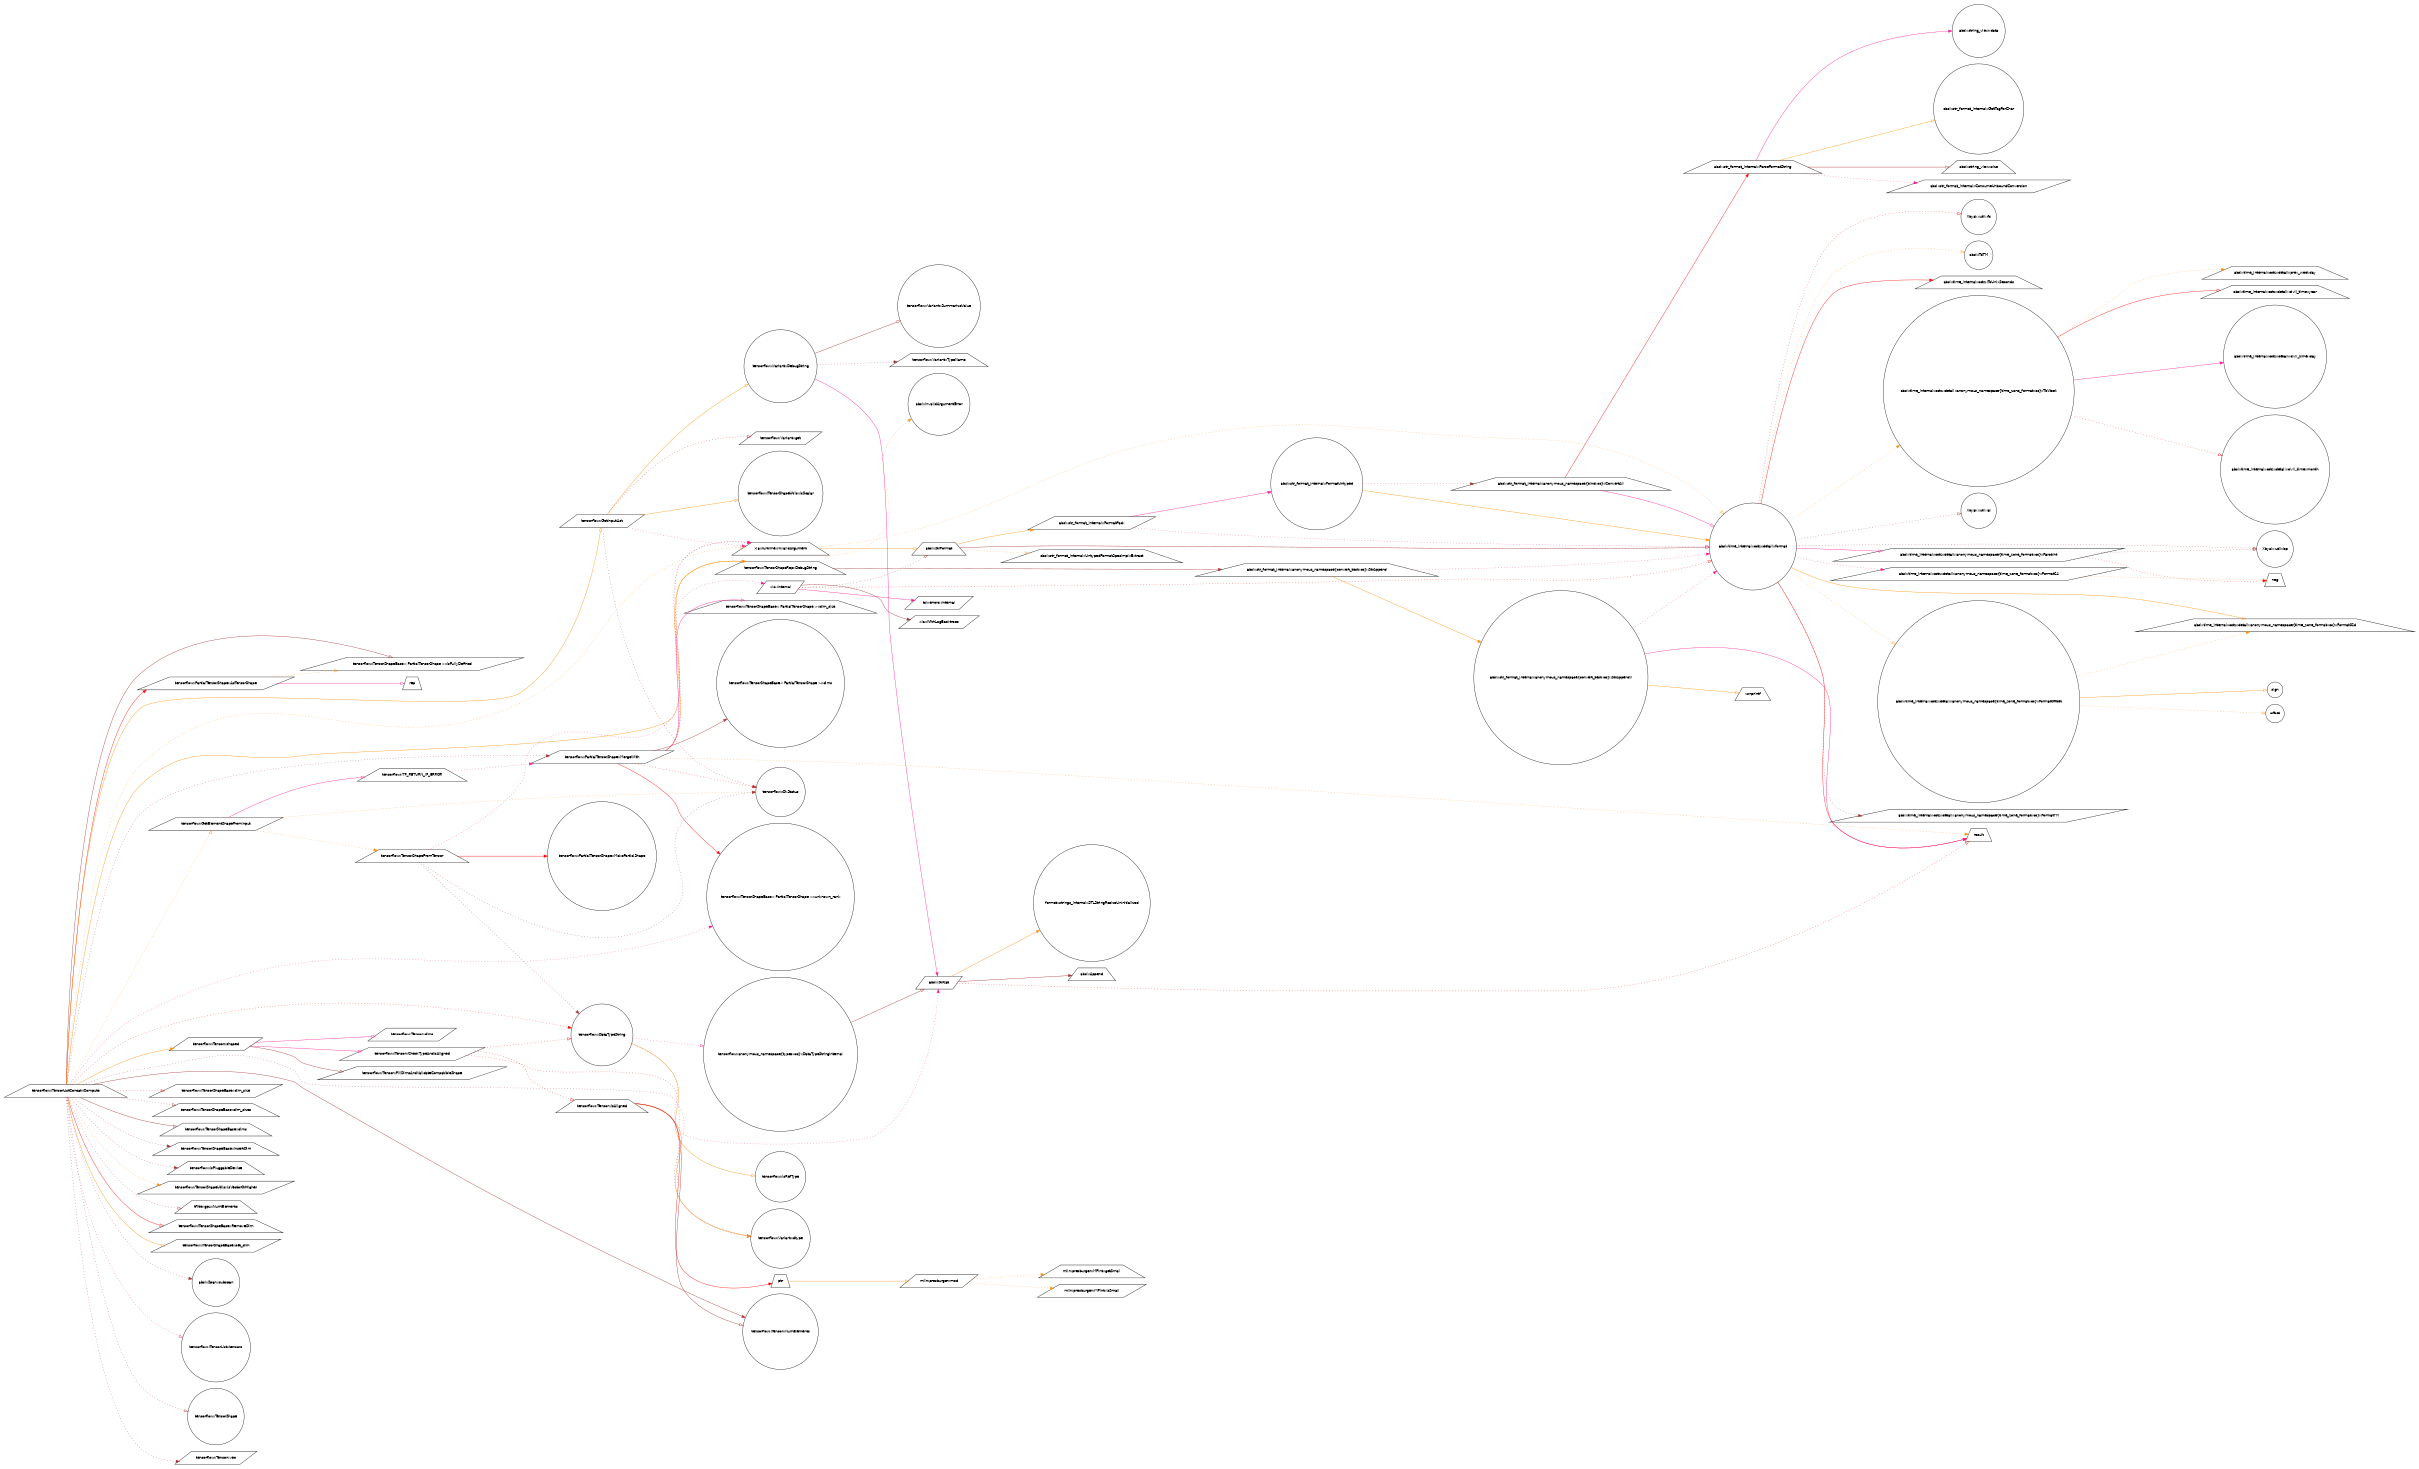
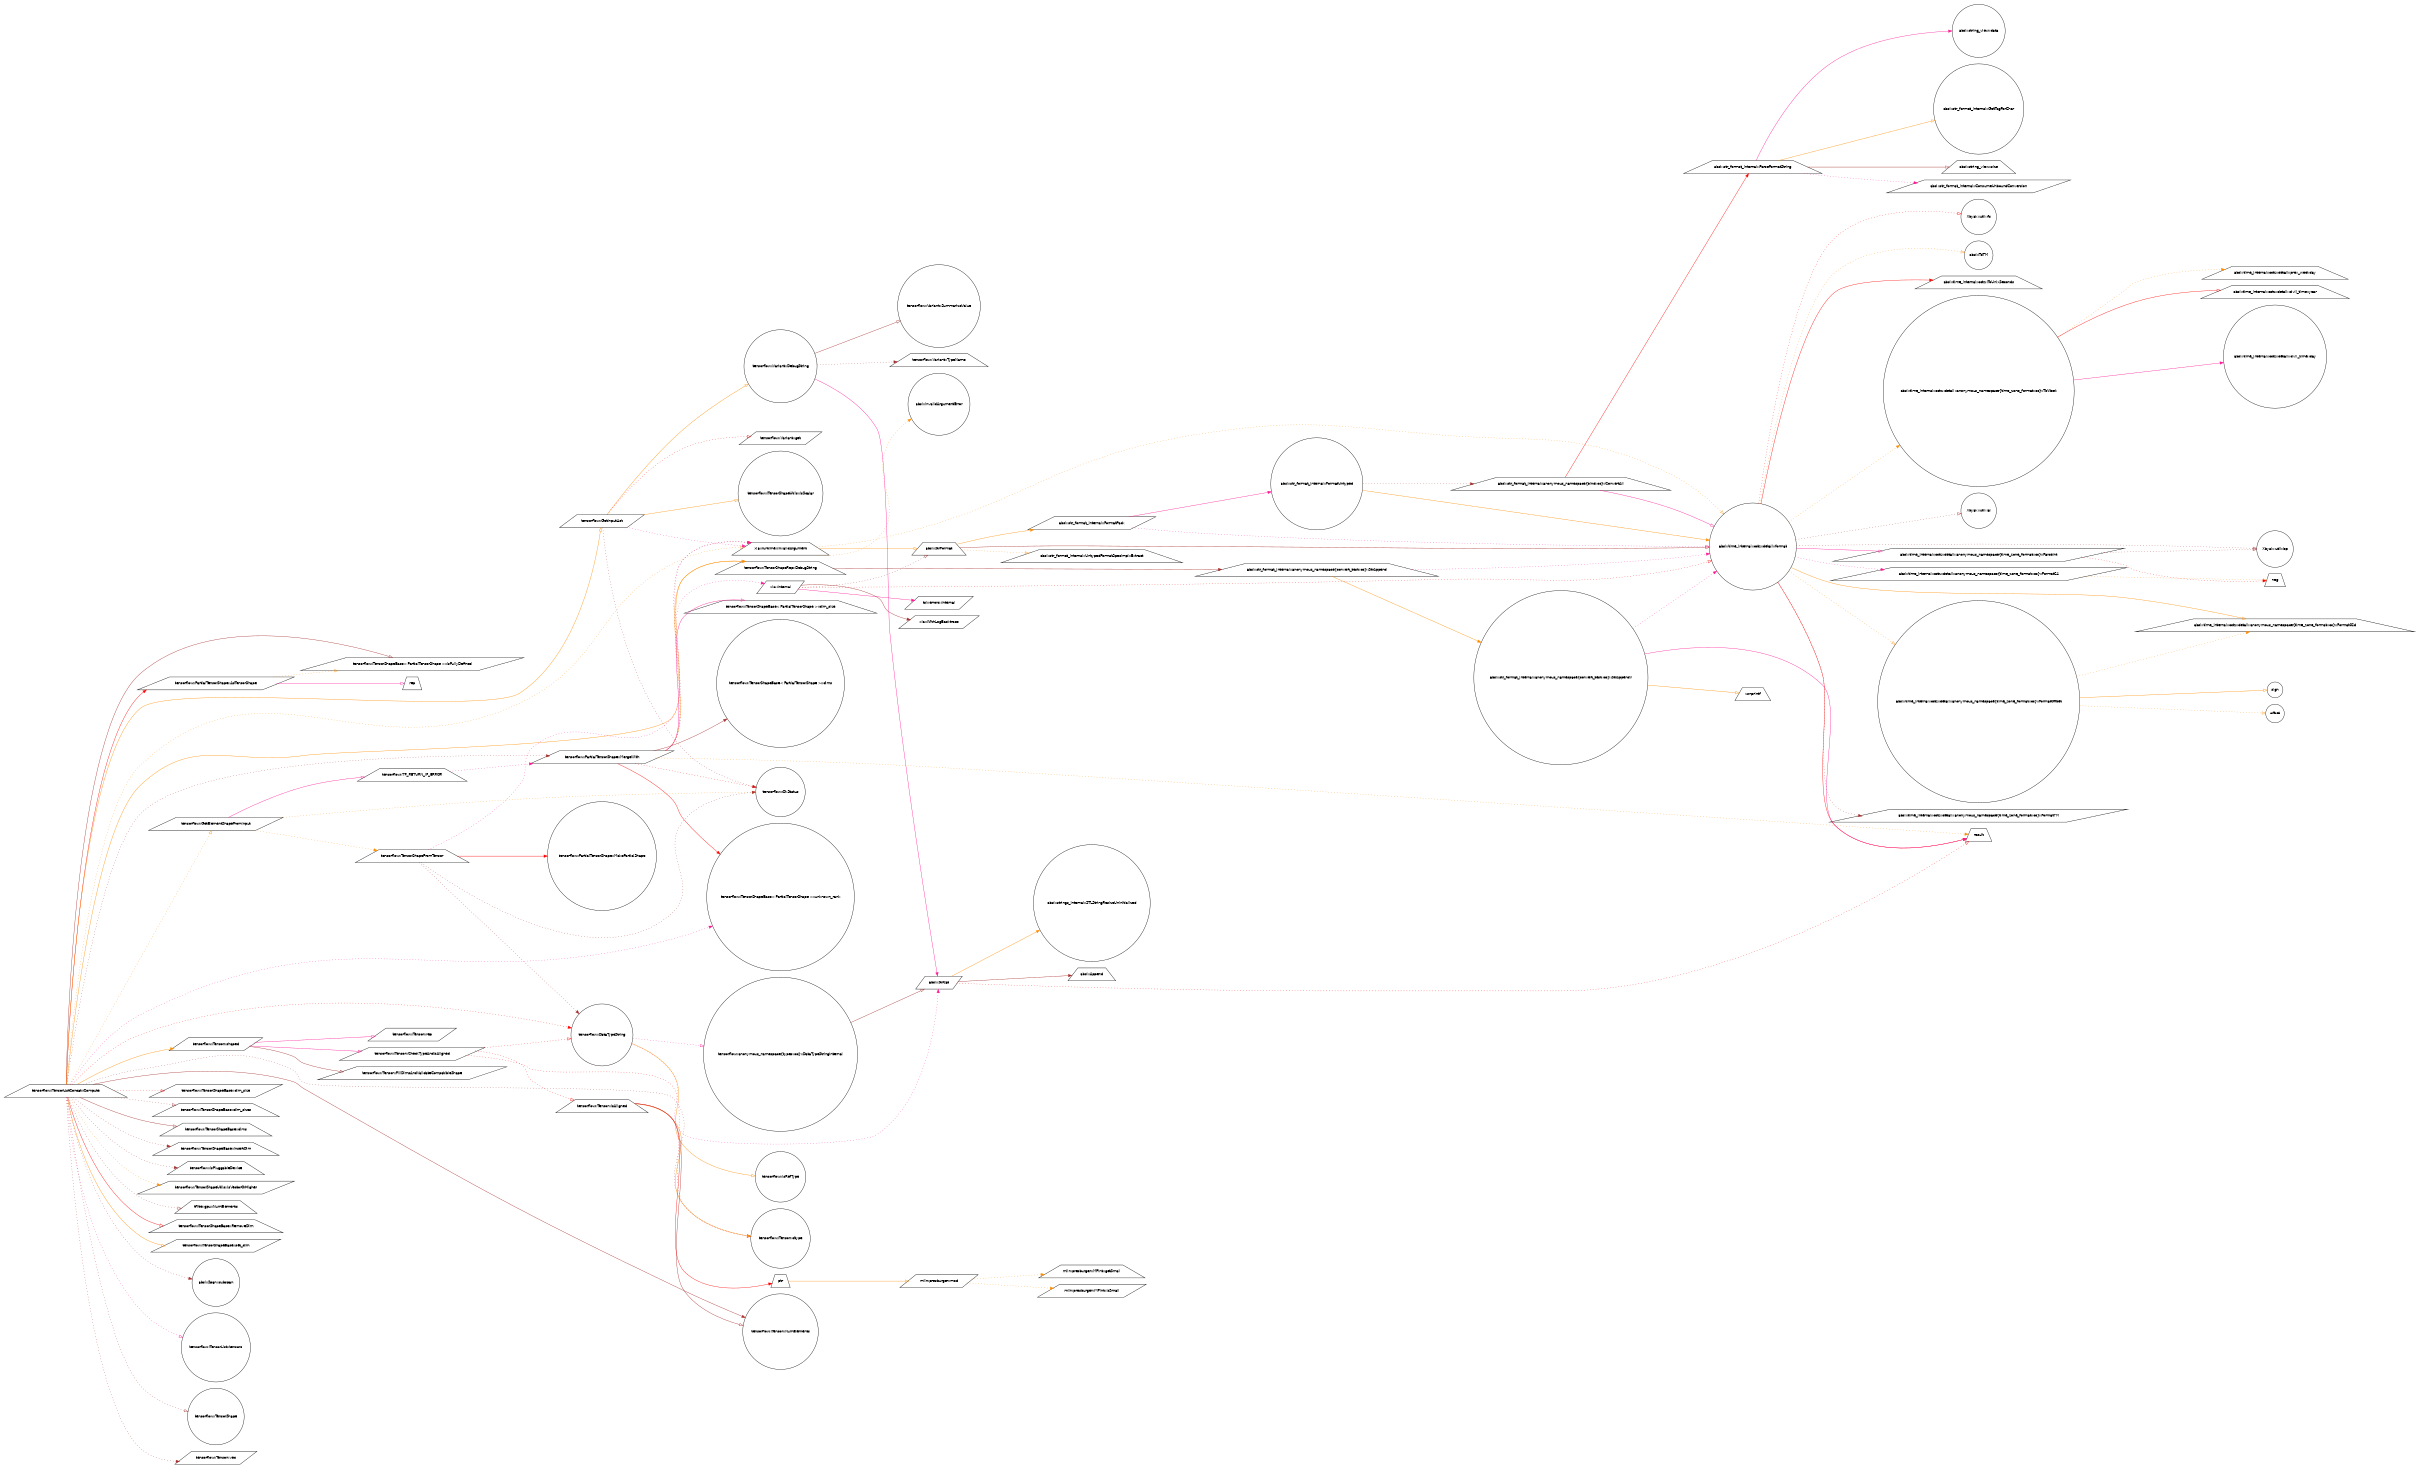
(2275, 469) -> none
(1092, 903) -> (1092, 903)
(412, 1035) -> (412, 1035)
(781, 1238) -> (781, 1238)
